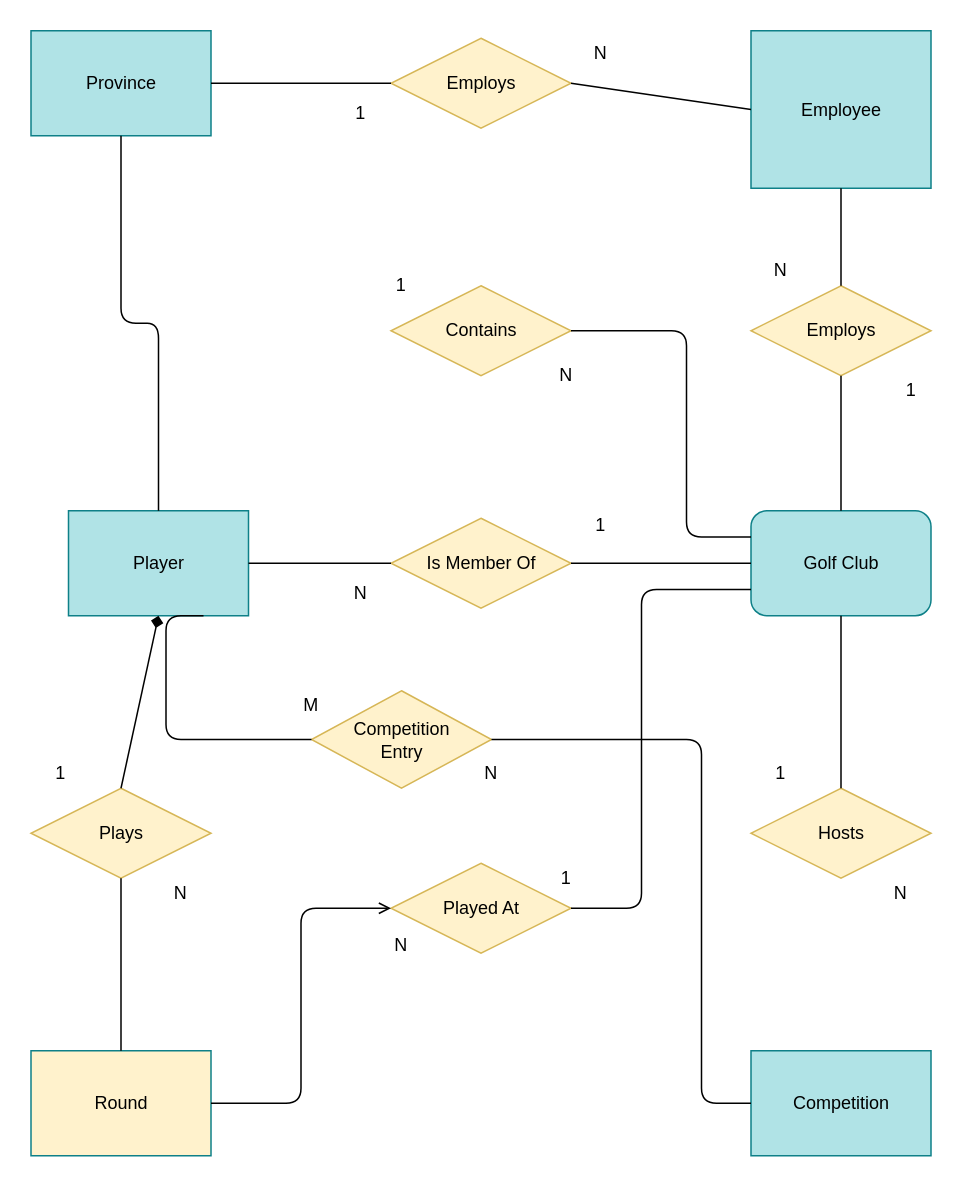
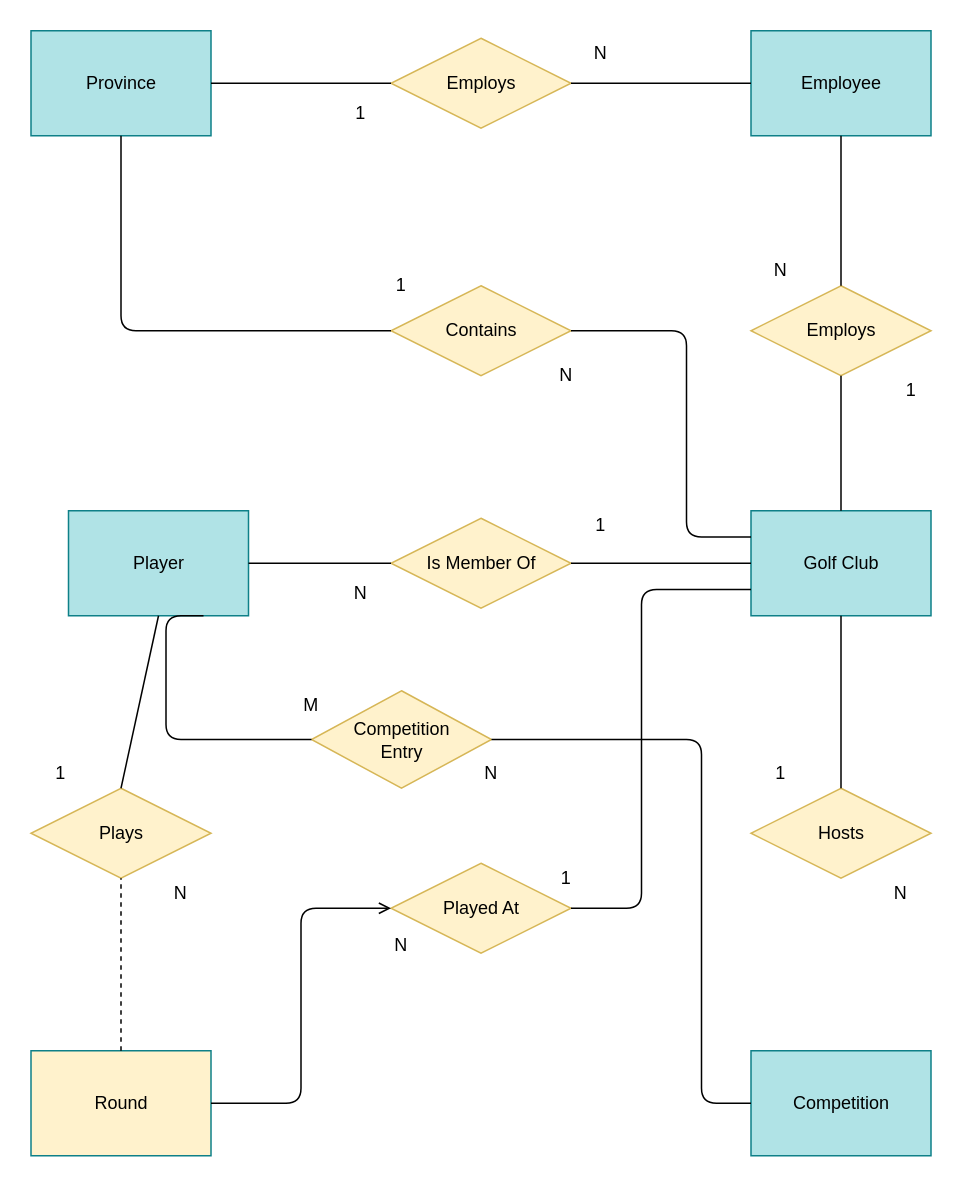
(841, 110) -> (841, 83)
(158, 402) -> (251, 331)
(841, 563) -> (841, 563)
(156, 628) -> (157, 623)
(121, 962) -> (121, 962)
